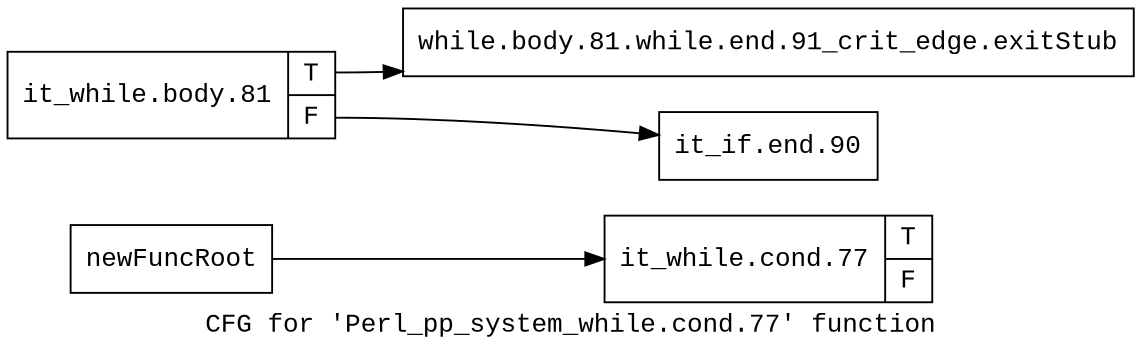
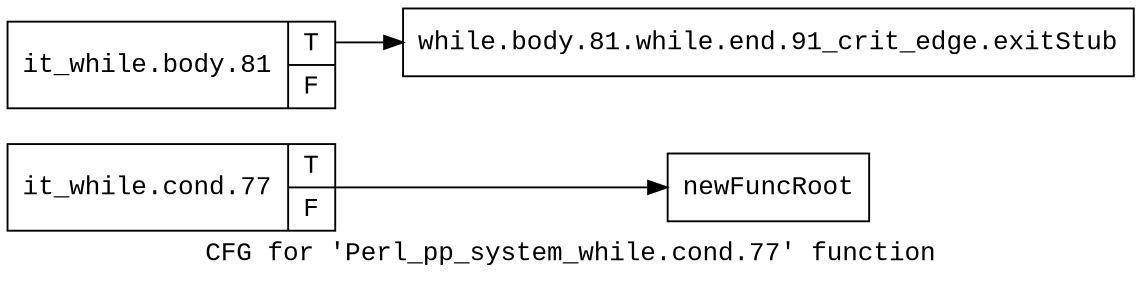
(768, 146) -> none
(429, 259) -> (492, 187)
